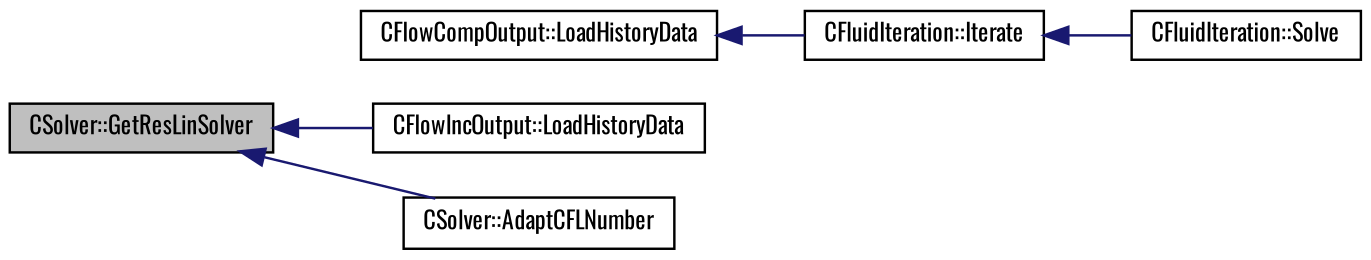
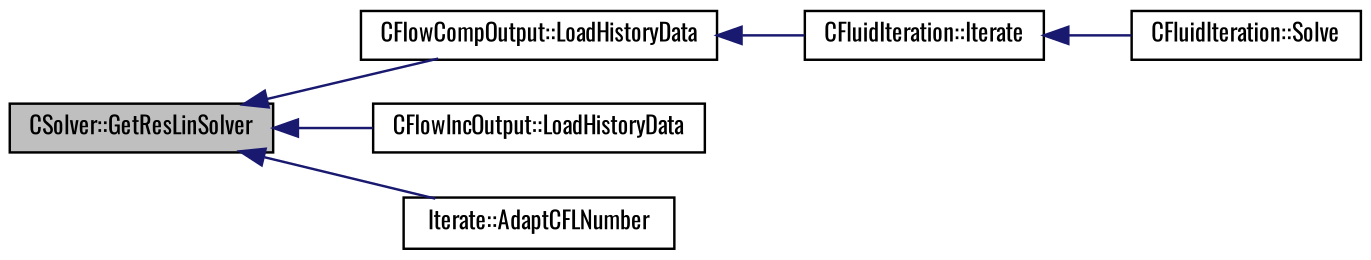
none -> (353, 79)
(539, 223) -> (539, 223)
